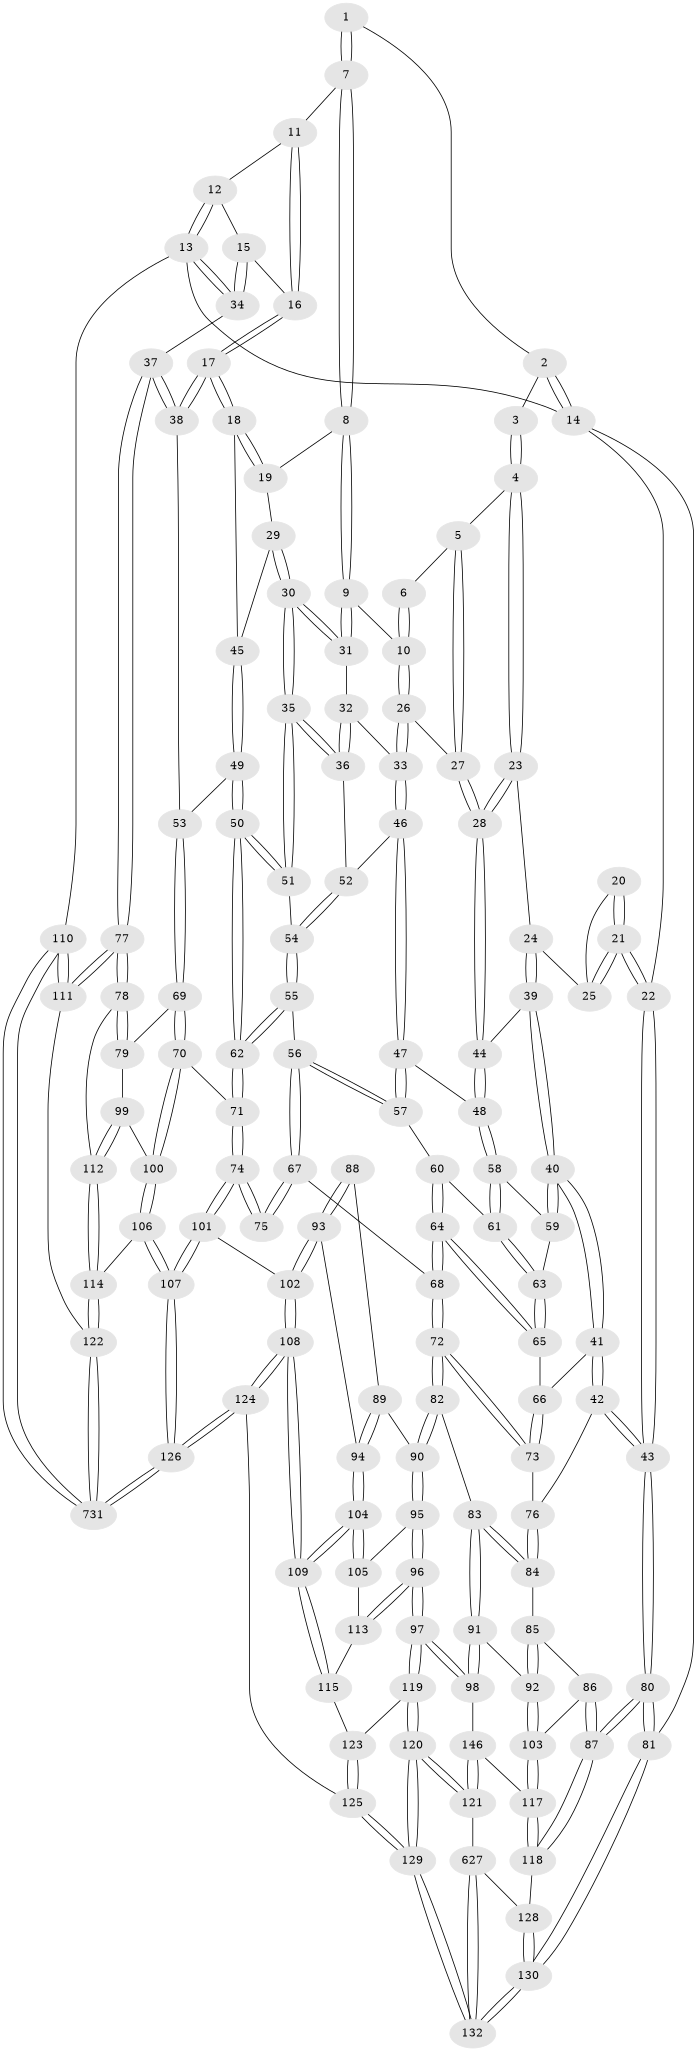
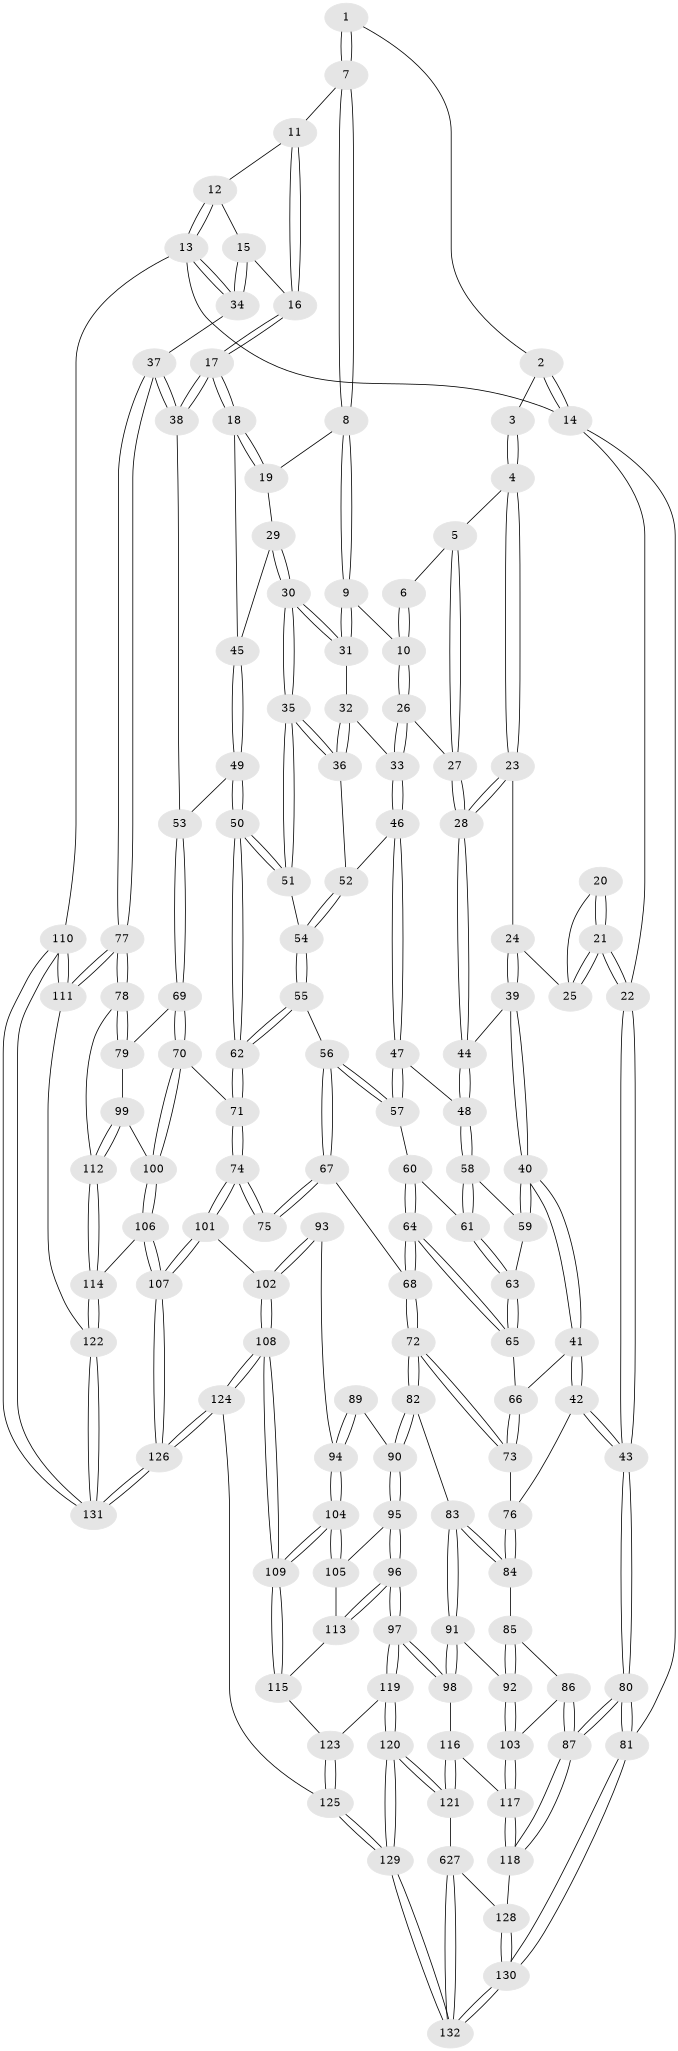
(353, 1170) -> none
(94, 1515) -> (94, 1515)
(473, 1746) -> (450, 1746)
